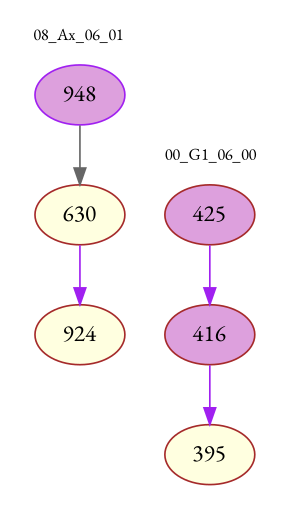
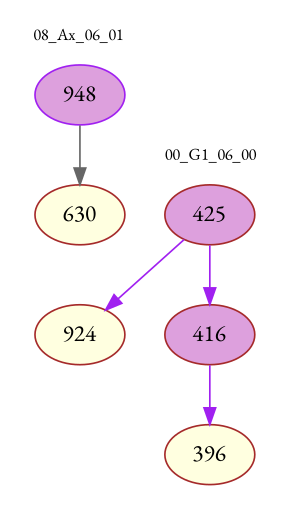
(80, 267) -> (163, 259)
(210, 455) -> (210, 455)
